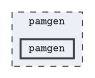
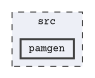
(47, 22) -> (47, 22)
